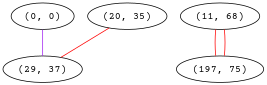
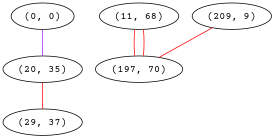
none -> (232, 16)
(43, 43) -> (43, 43)
(220, 69) -> (139, 69)
